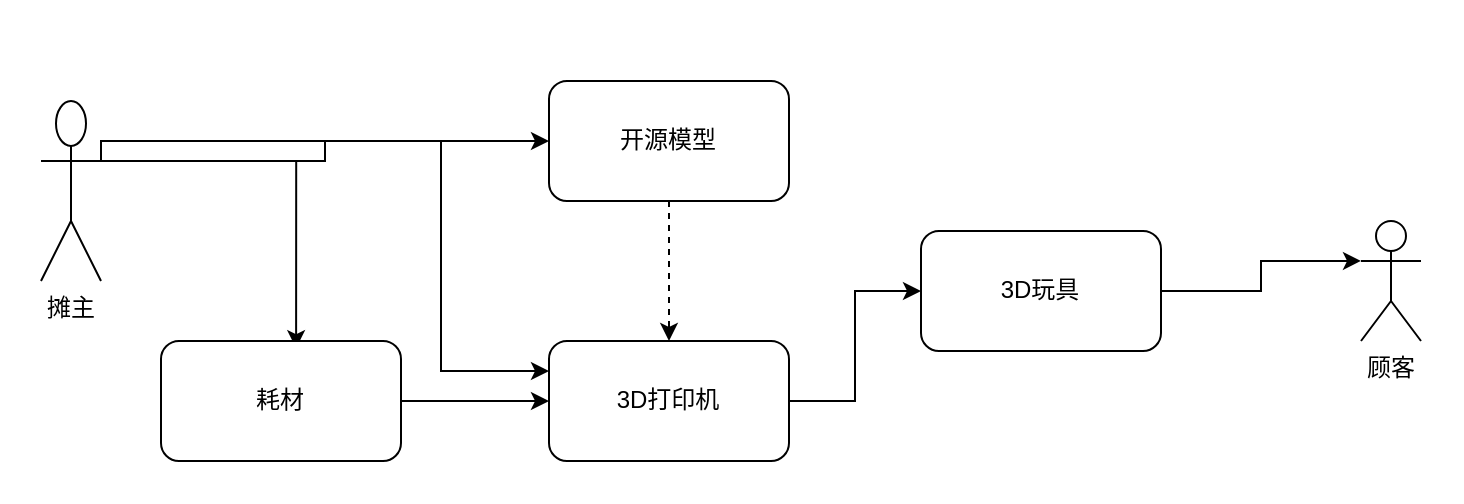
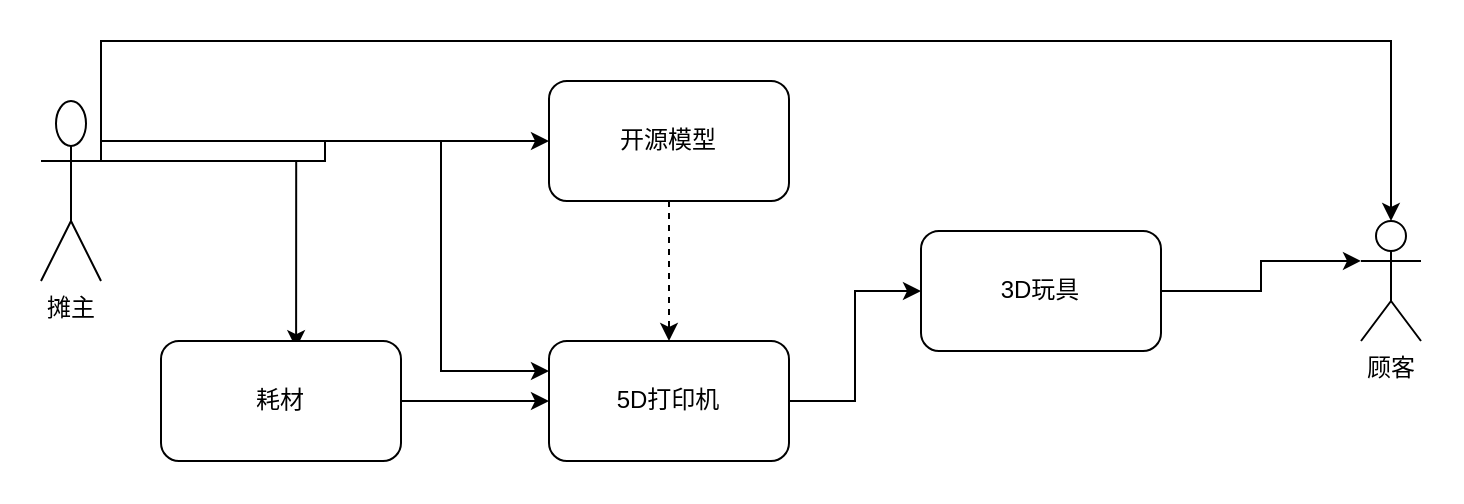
none -> (781, 41)
(669, 401) -> (669, 401)
